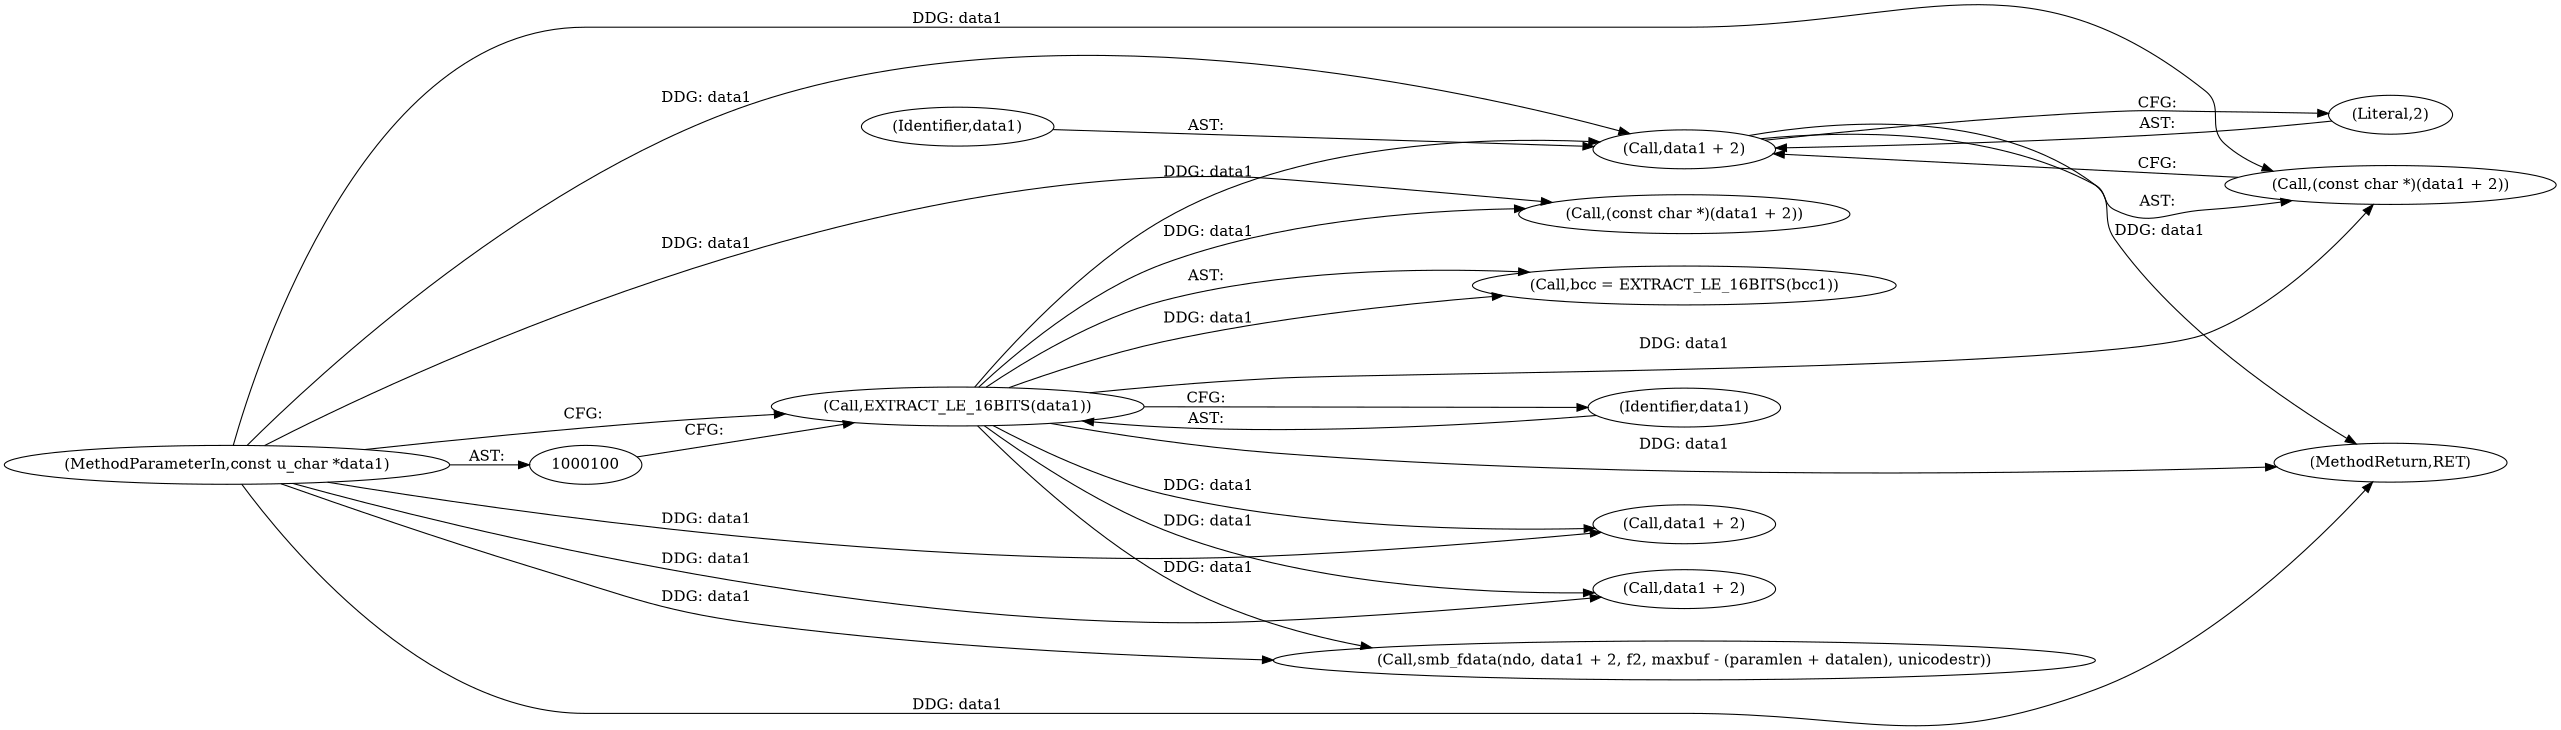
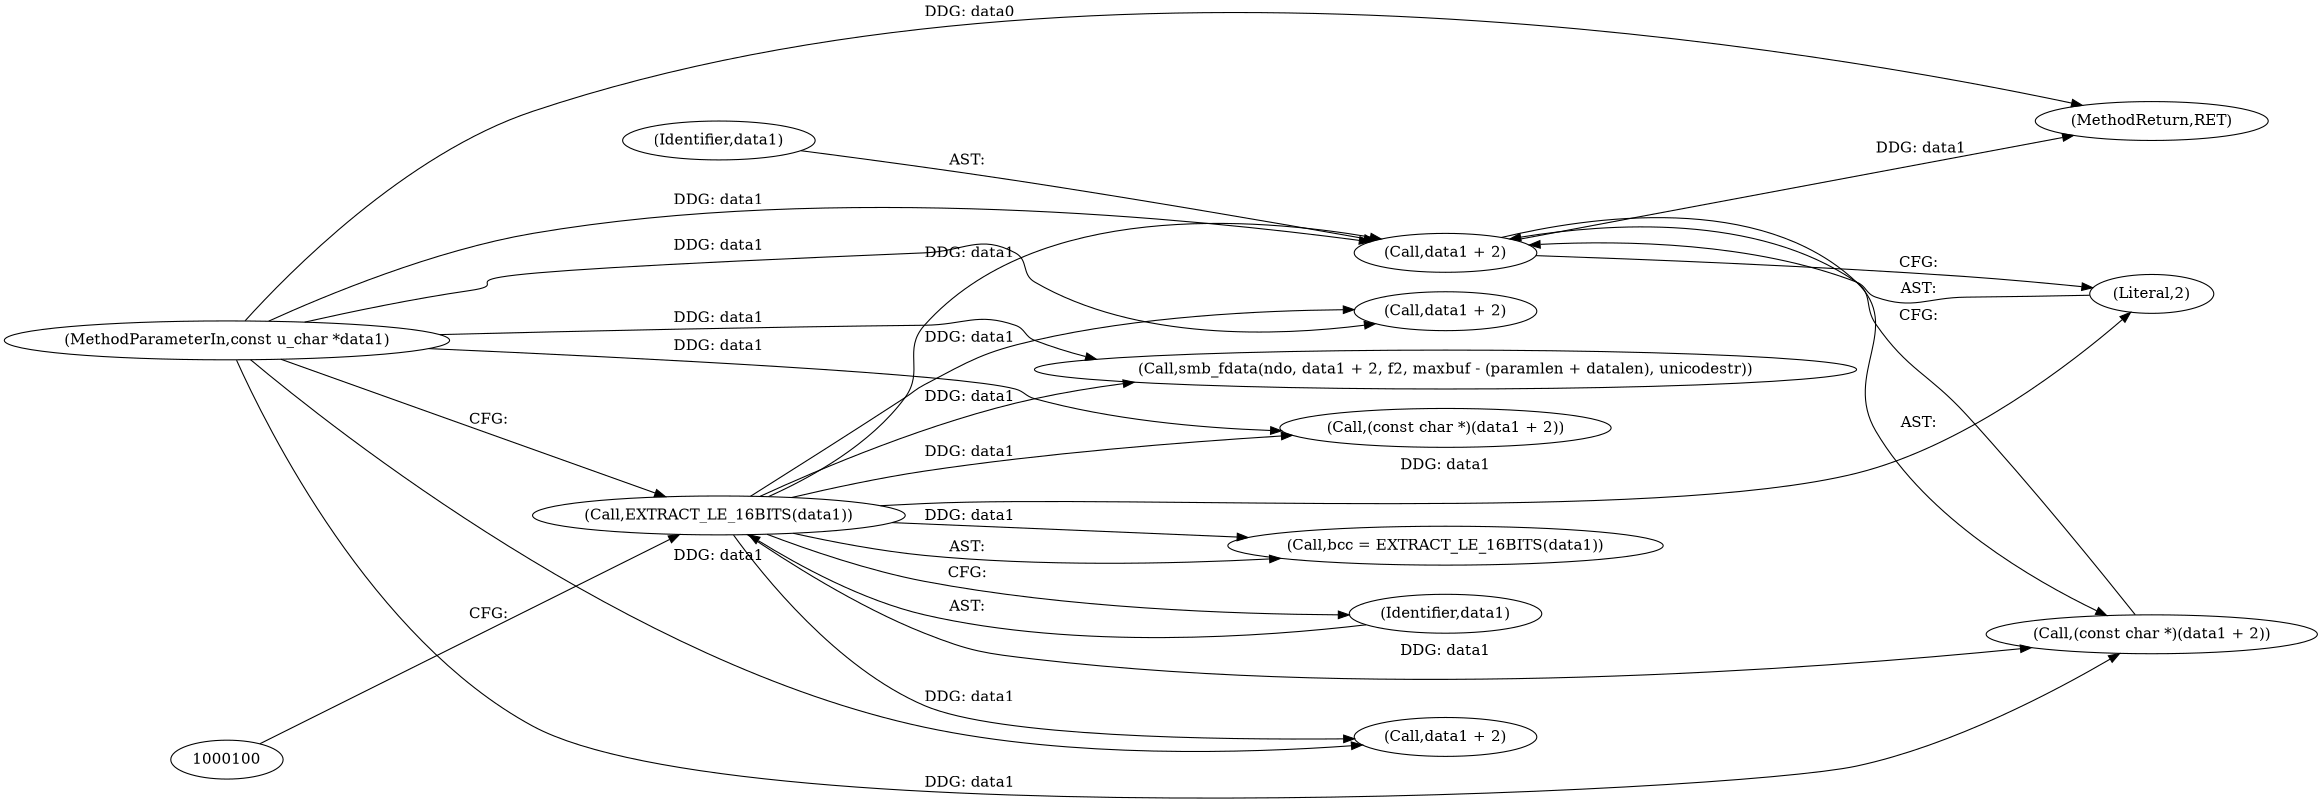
(1684, 285) -> (1445, 546)
(484, 465) -> none
(1657, 471) -> (1524, 502)
(958, 705) -> (970, 12)
